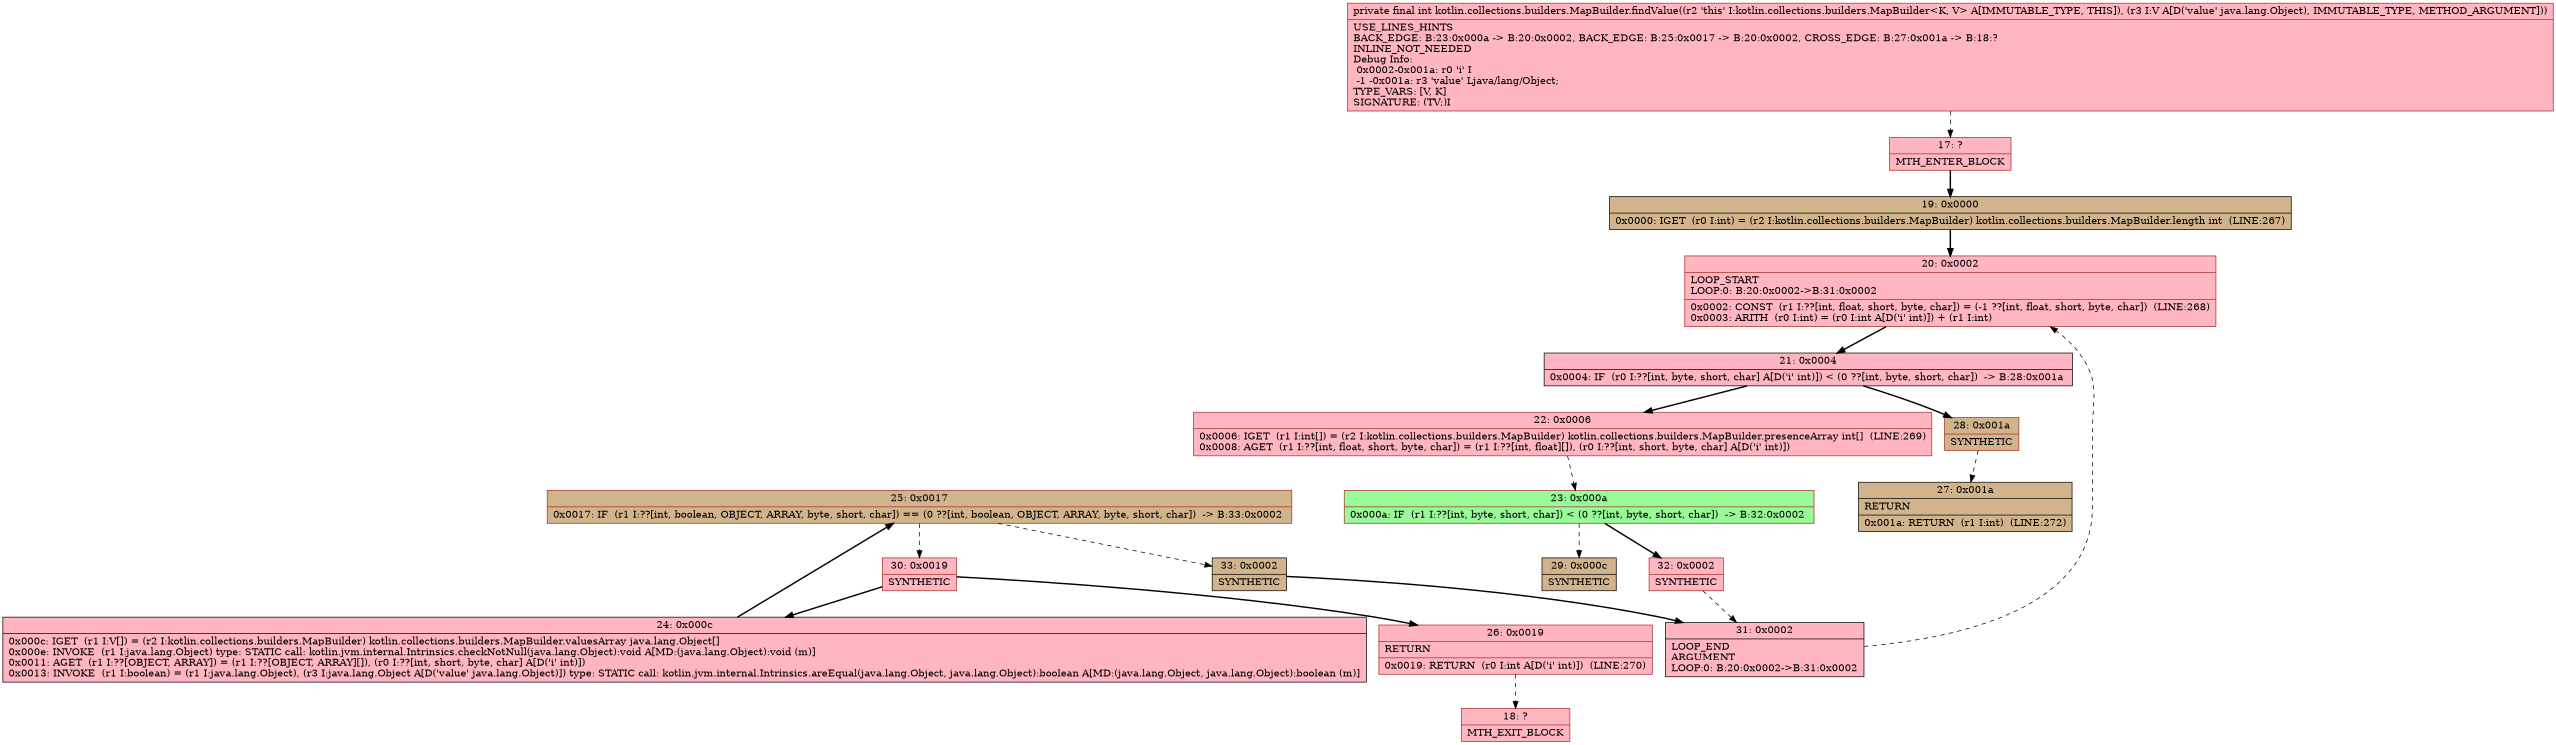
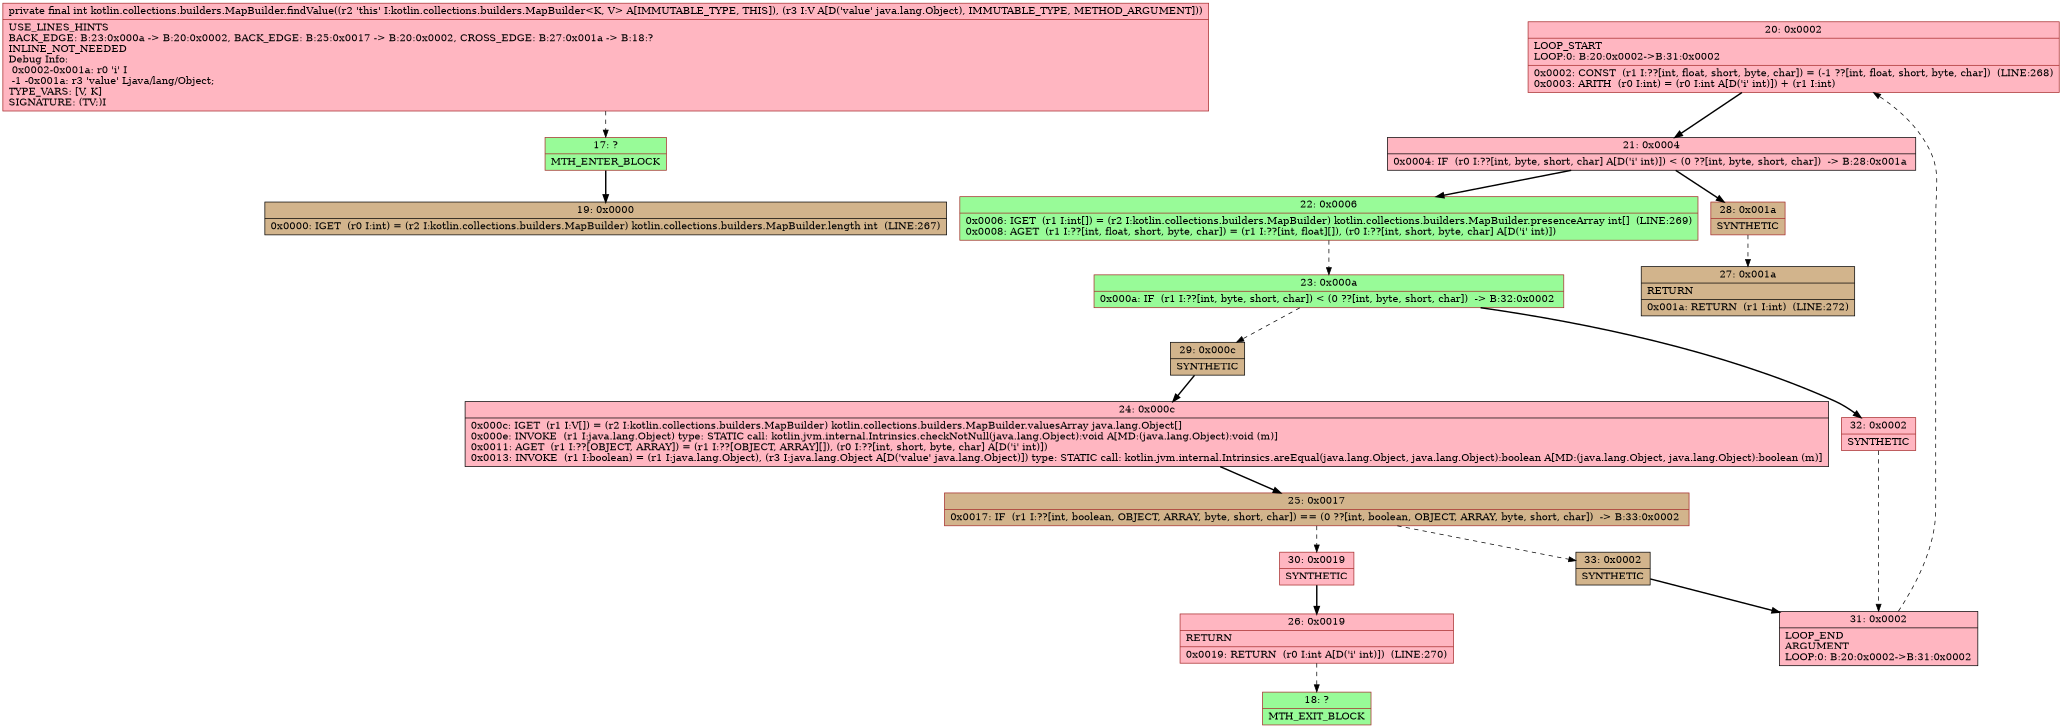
(1950, 154) -> (606, 154)
(1950, 239) -> none
(1563, 434) -> (1329, 218)
(837, 601) -> (1186, 386)
(1516, 725) -> (1317, 709)
